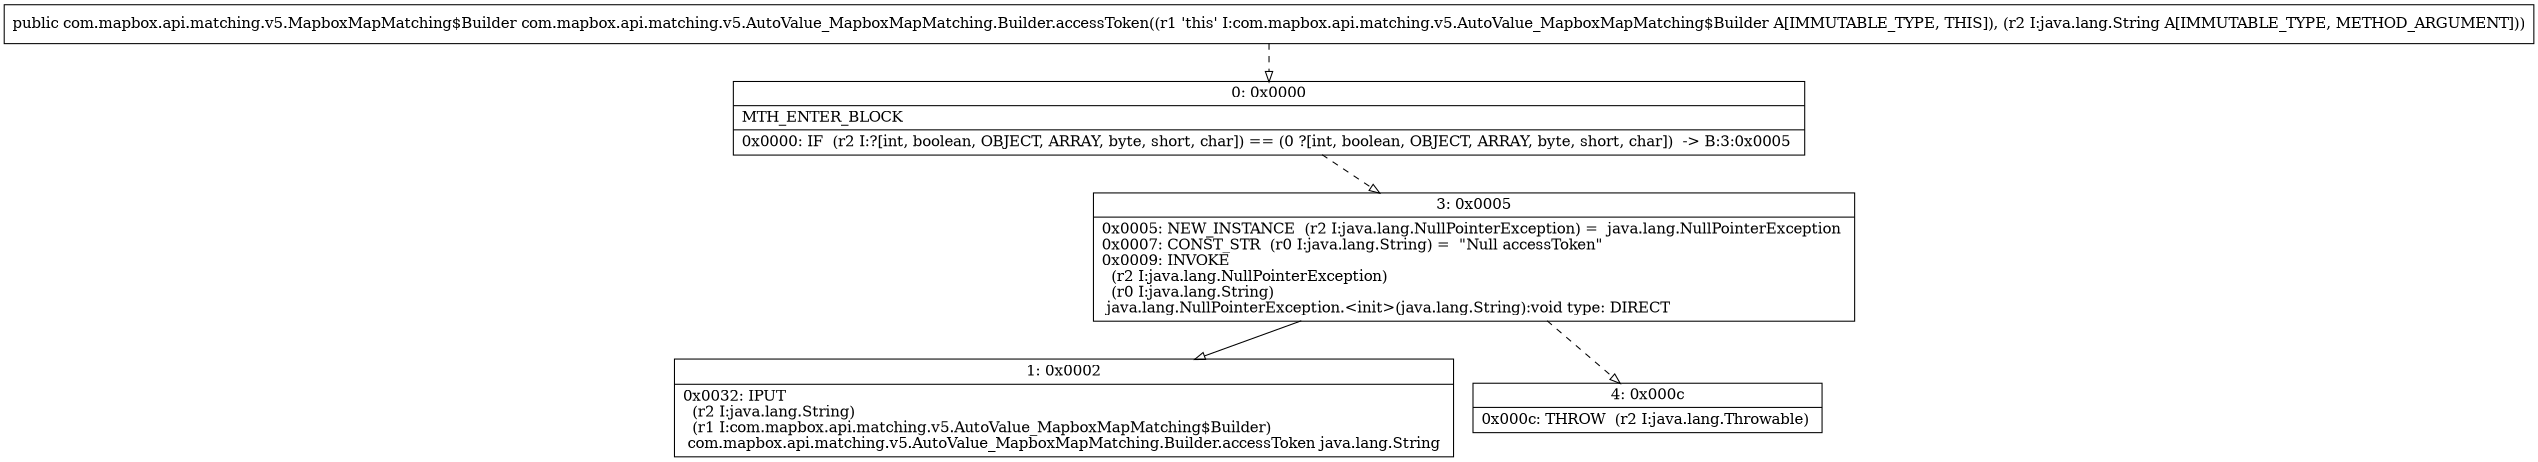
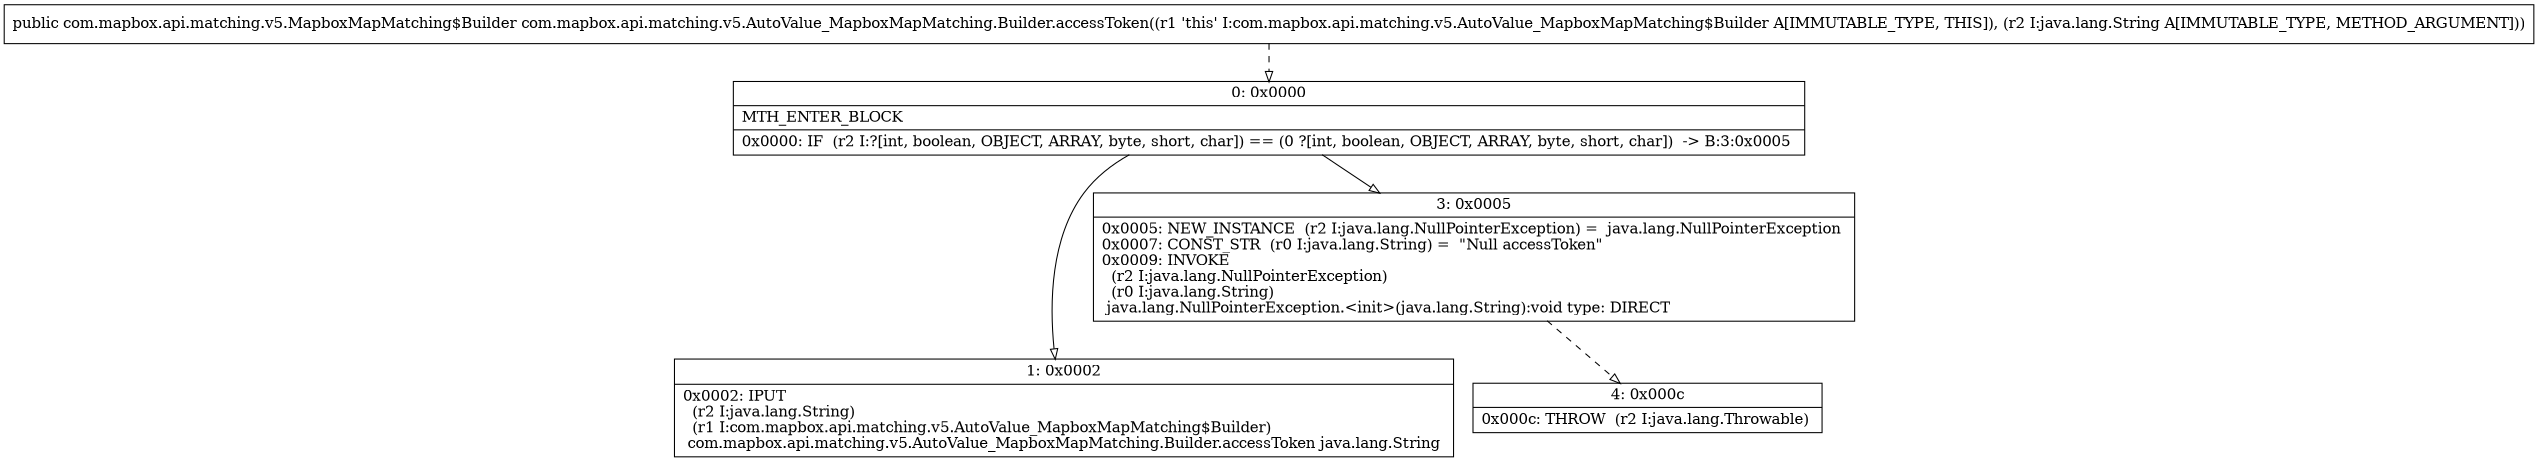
(1347, 171) -> (1347, 171)
(1253, 338) -> (1062, 239)
(739, 396) -> (739, 396)
